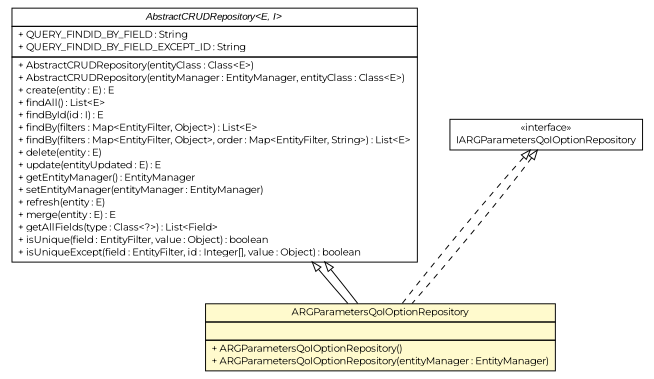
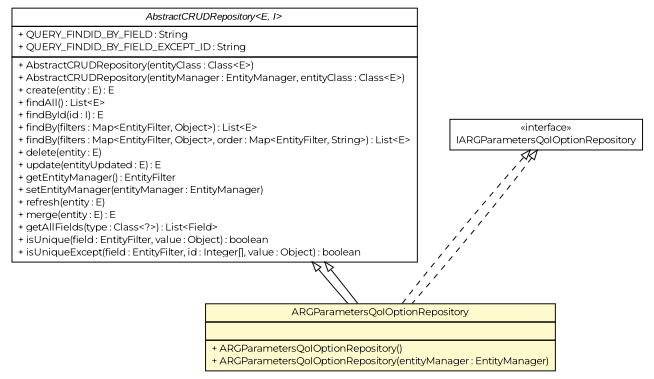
(107, 178) -> (97, 178)
